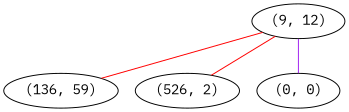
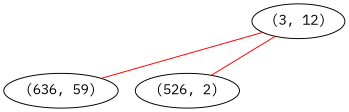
(298, 21) -> (298, 21)
(61, 91) -> (61, 91)
(298, 91) -> none
